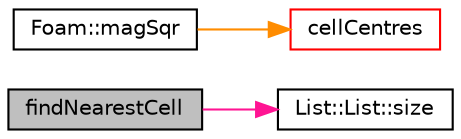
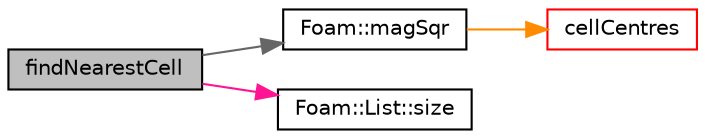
none -> (232, 51)
(365, 109) -> (375, 109)
